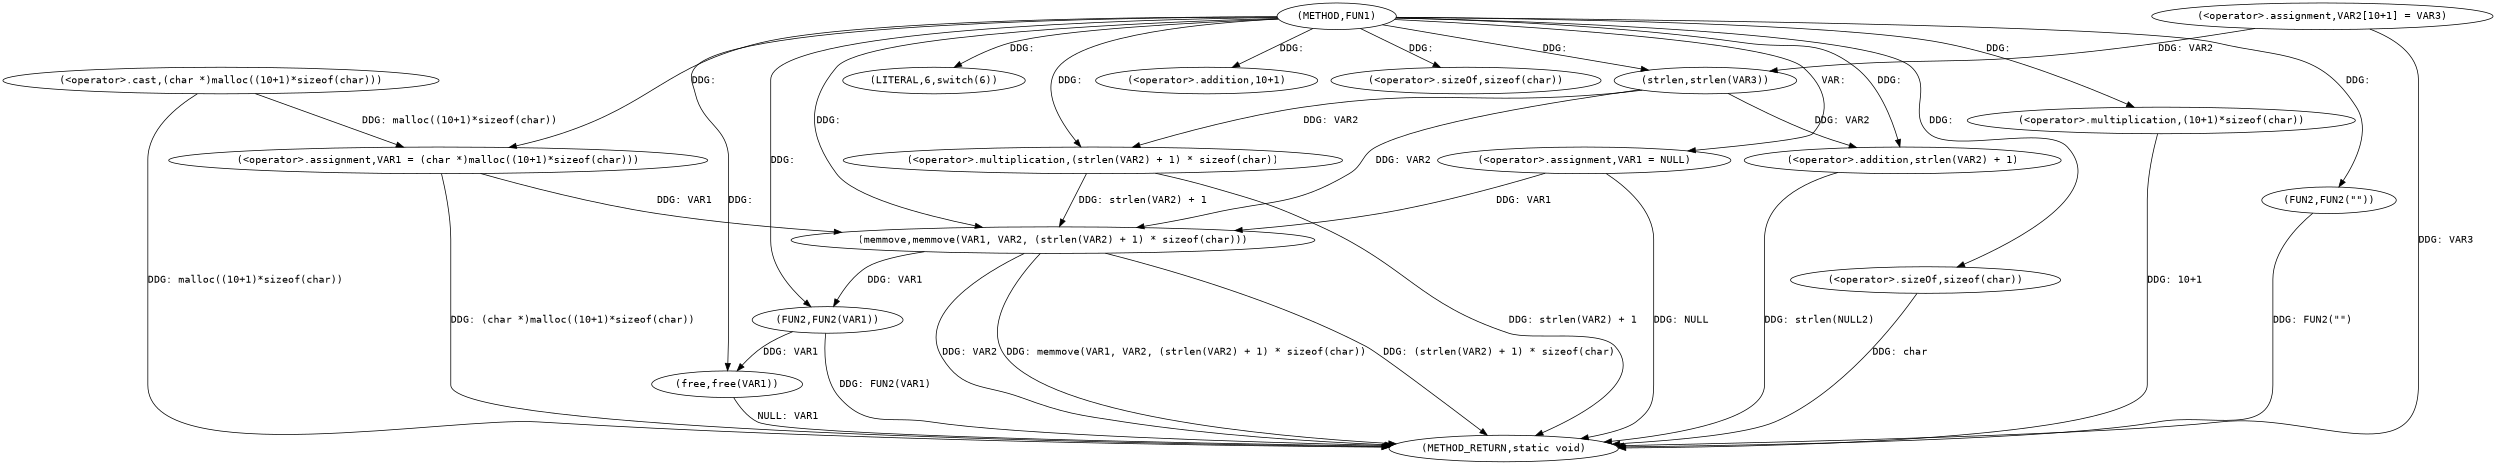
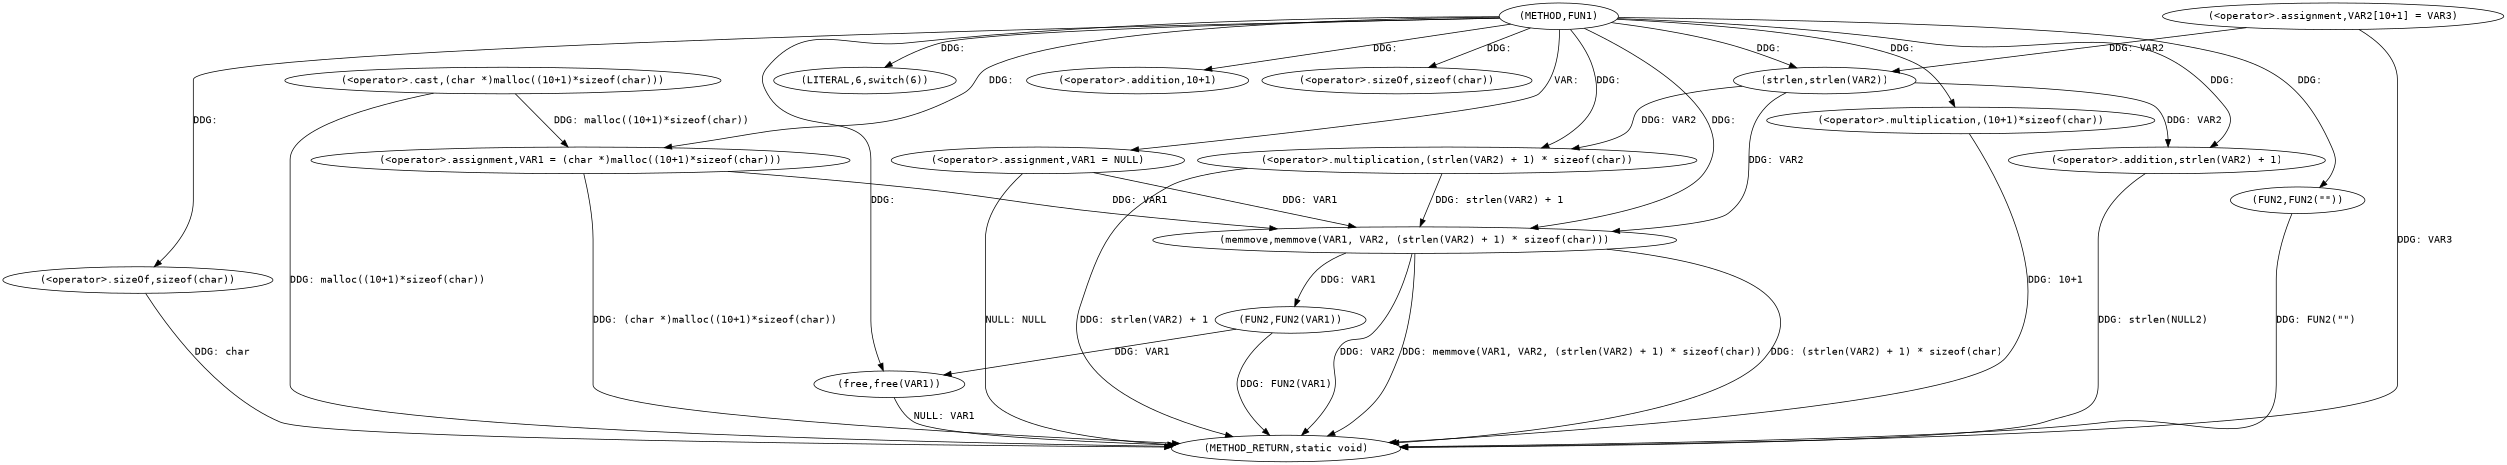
(902, 37) -> none
(1705, 81) -> (1825, 81)
(1681, 320) -> (1016, 320)
